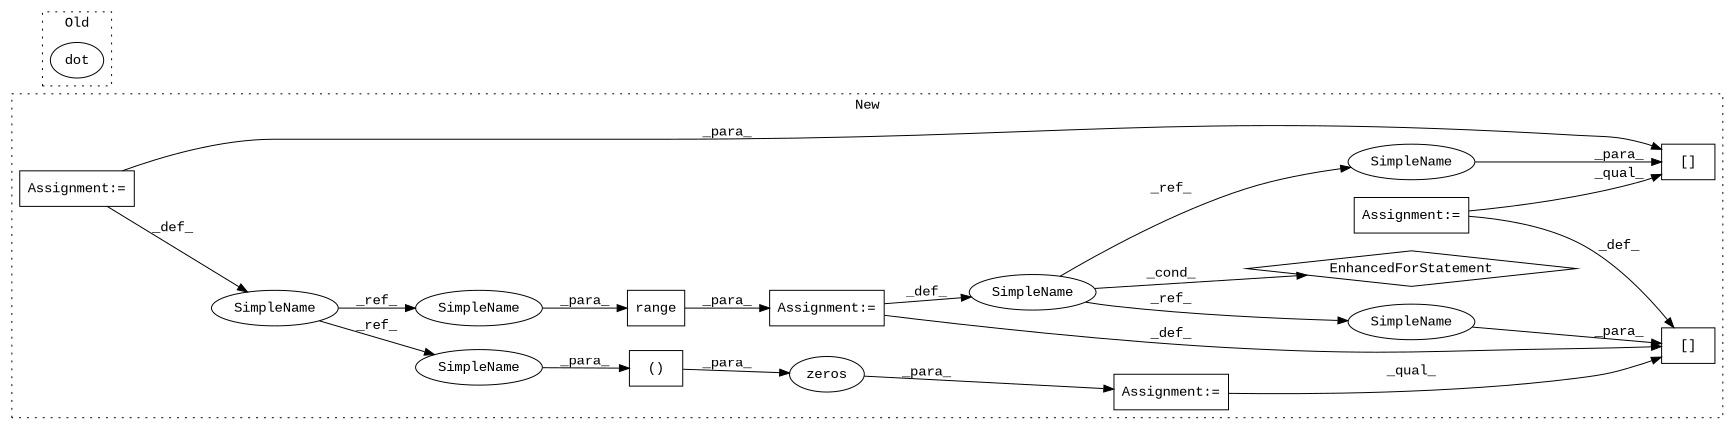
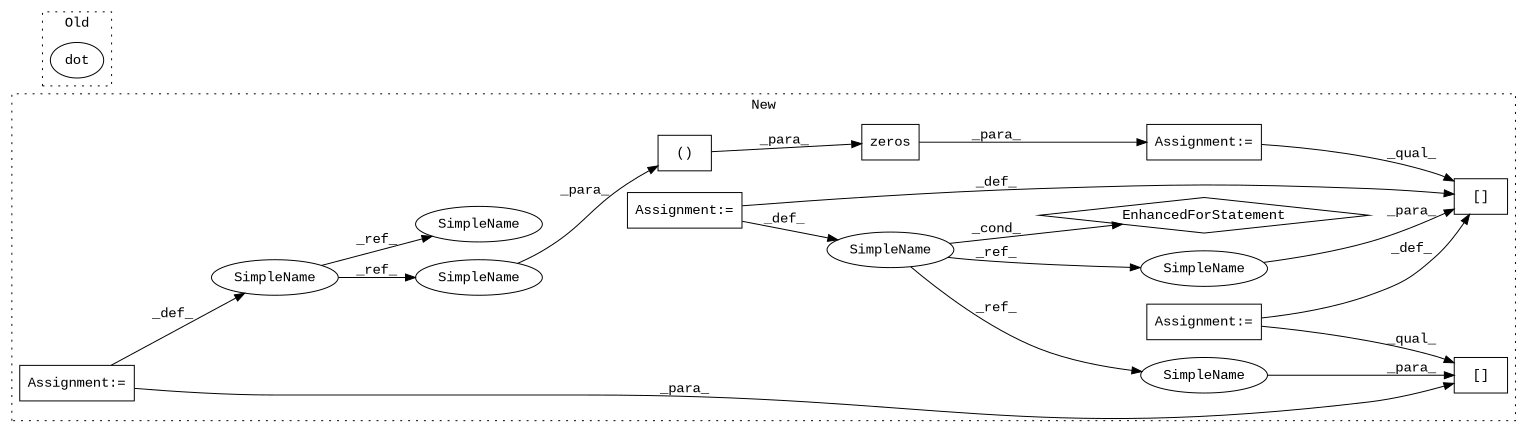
(656, 308) -> none
(827, 374) -> (890, 142)
